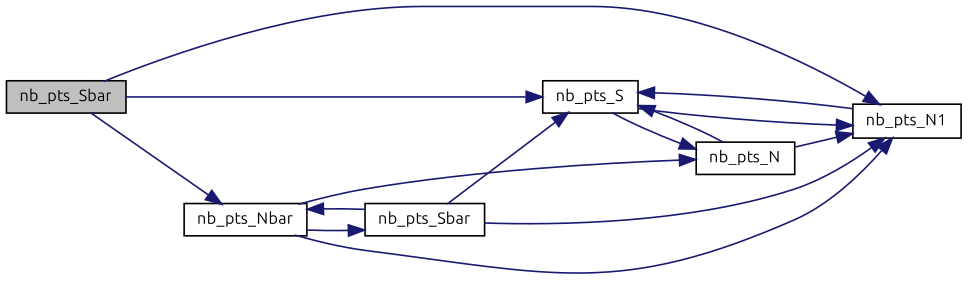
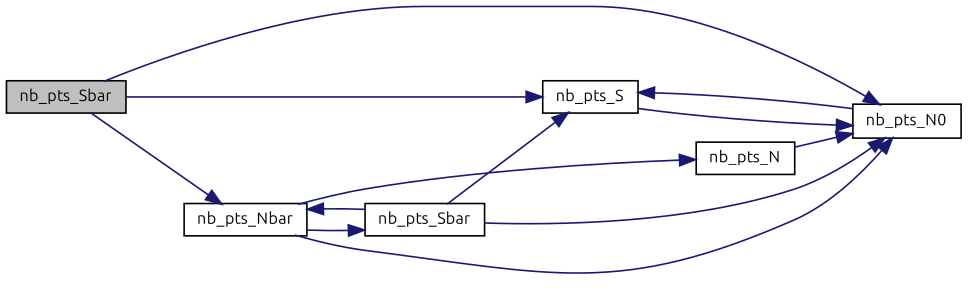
(907, 121) -> (907, 121)
(689, 126) -> none
(645, 129) -> none
